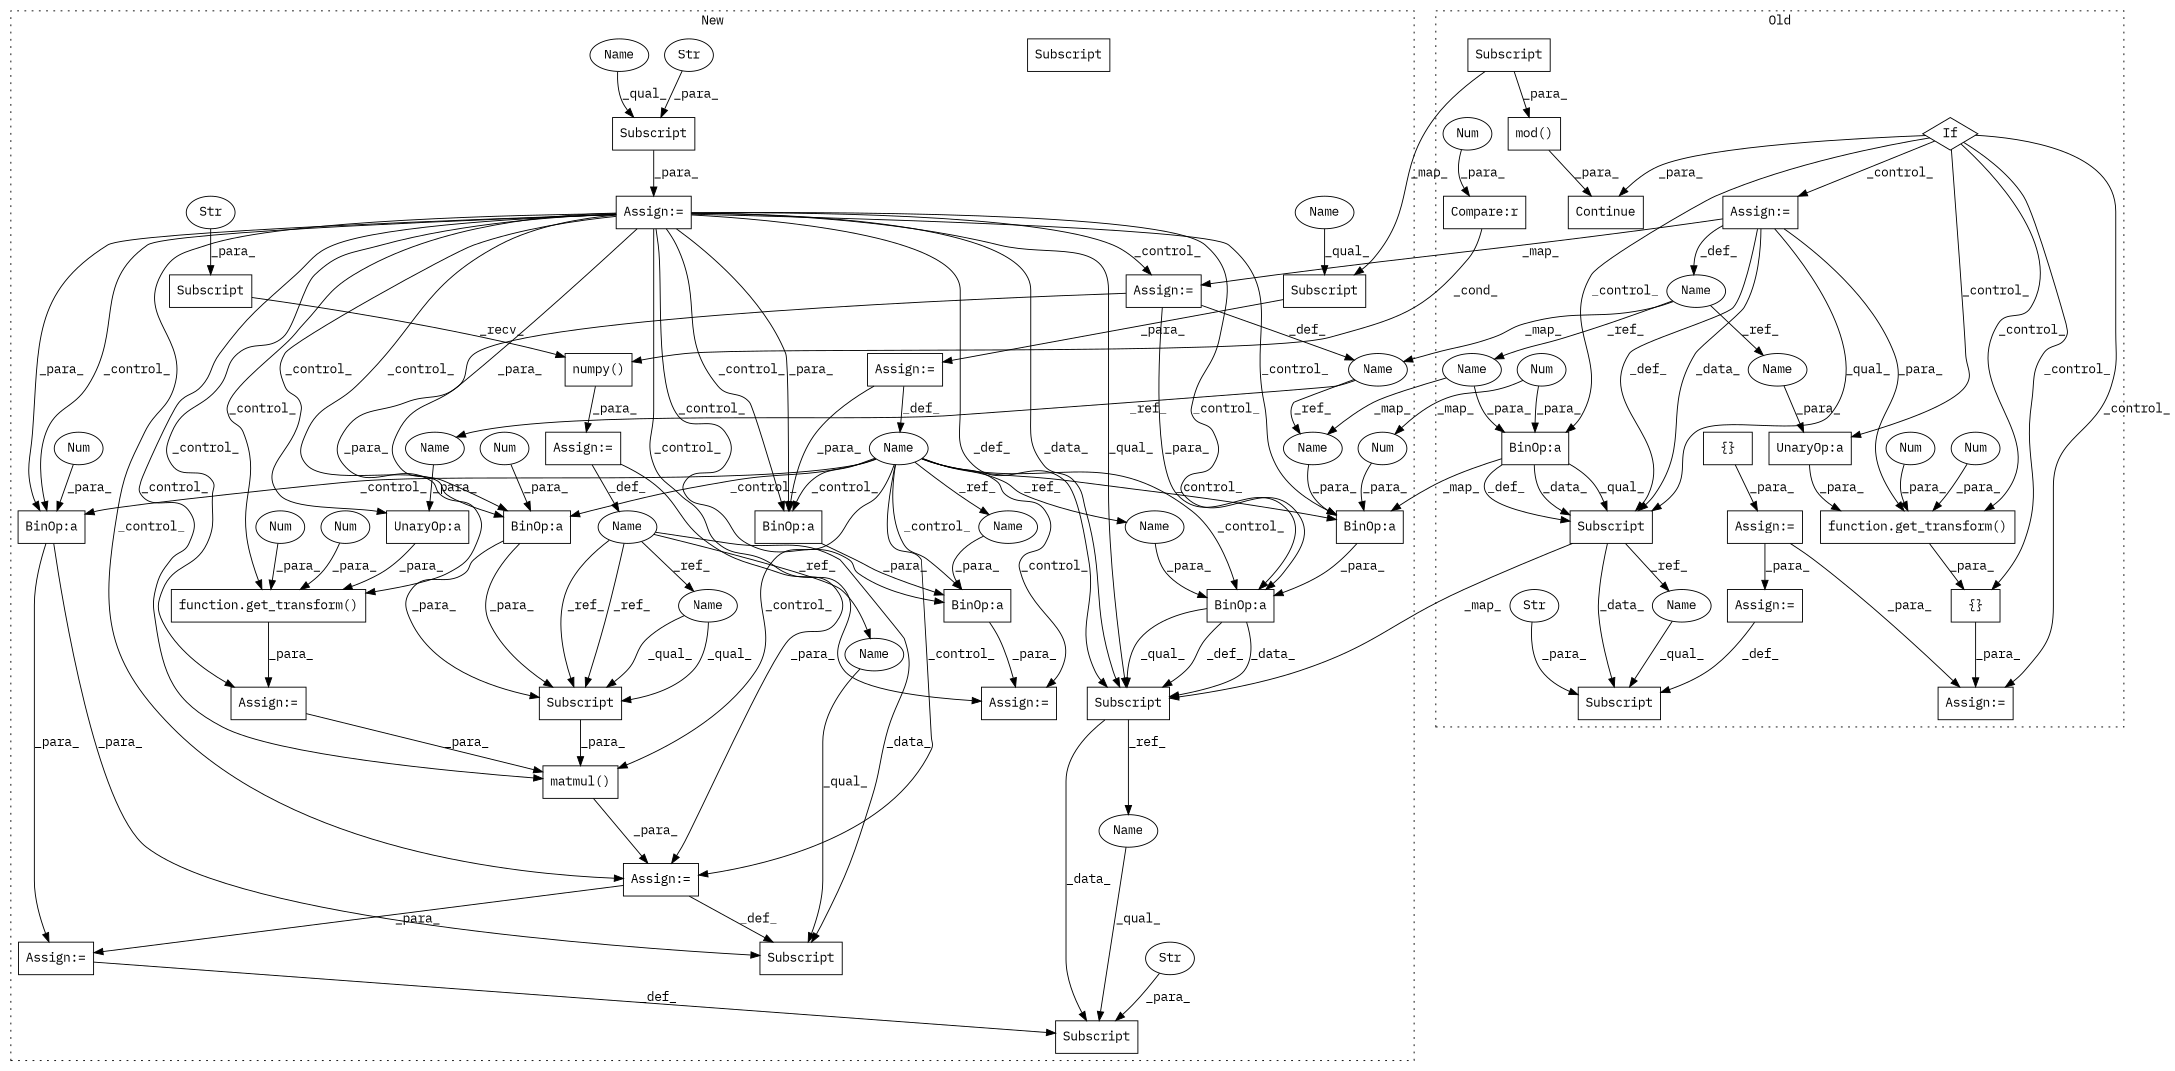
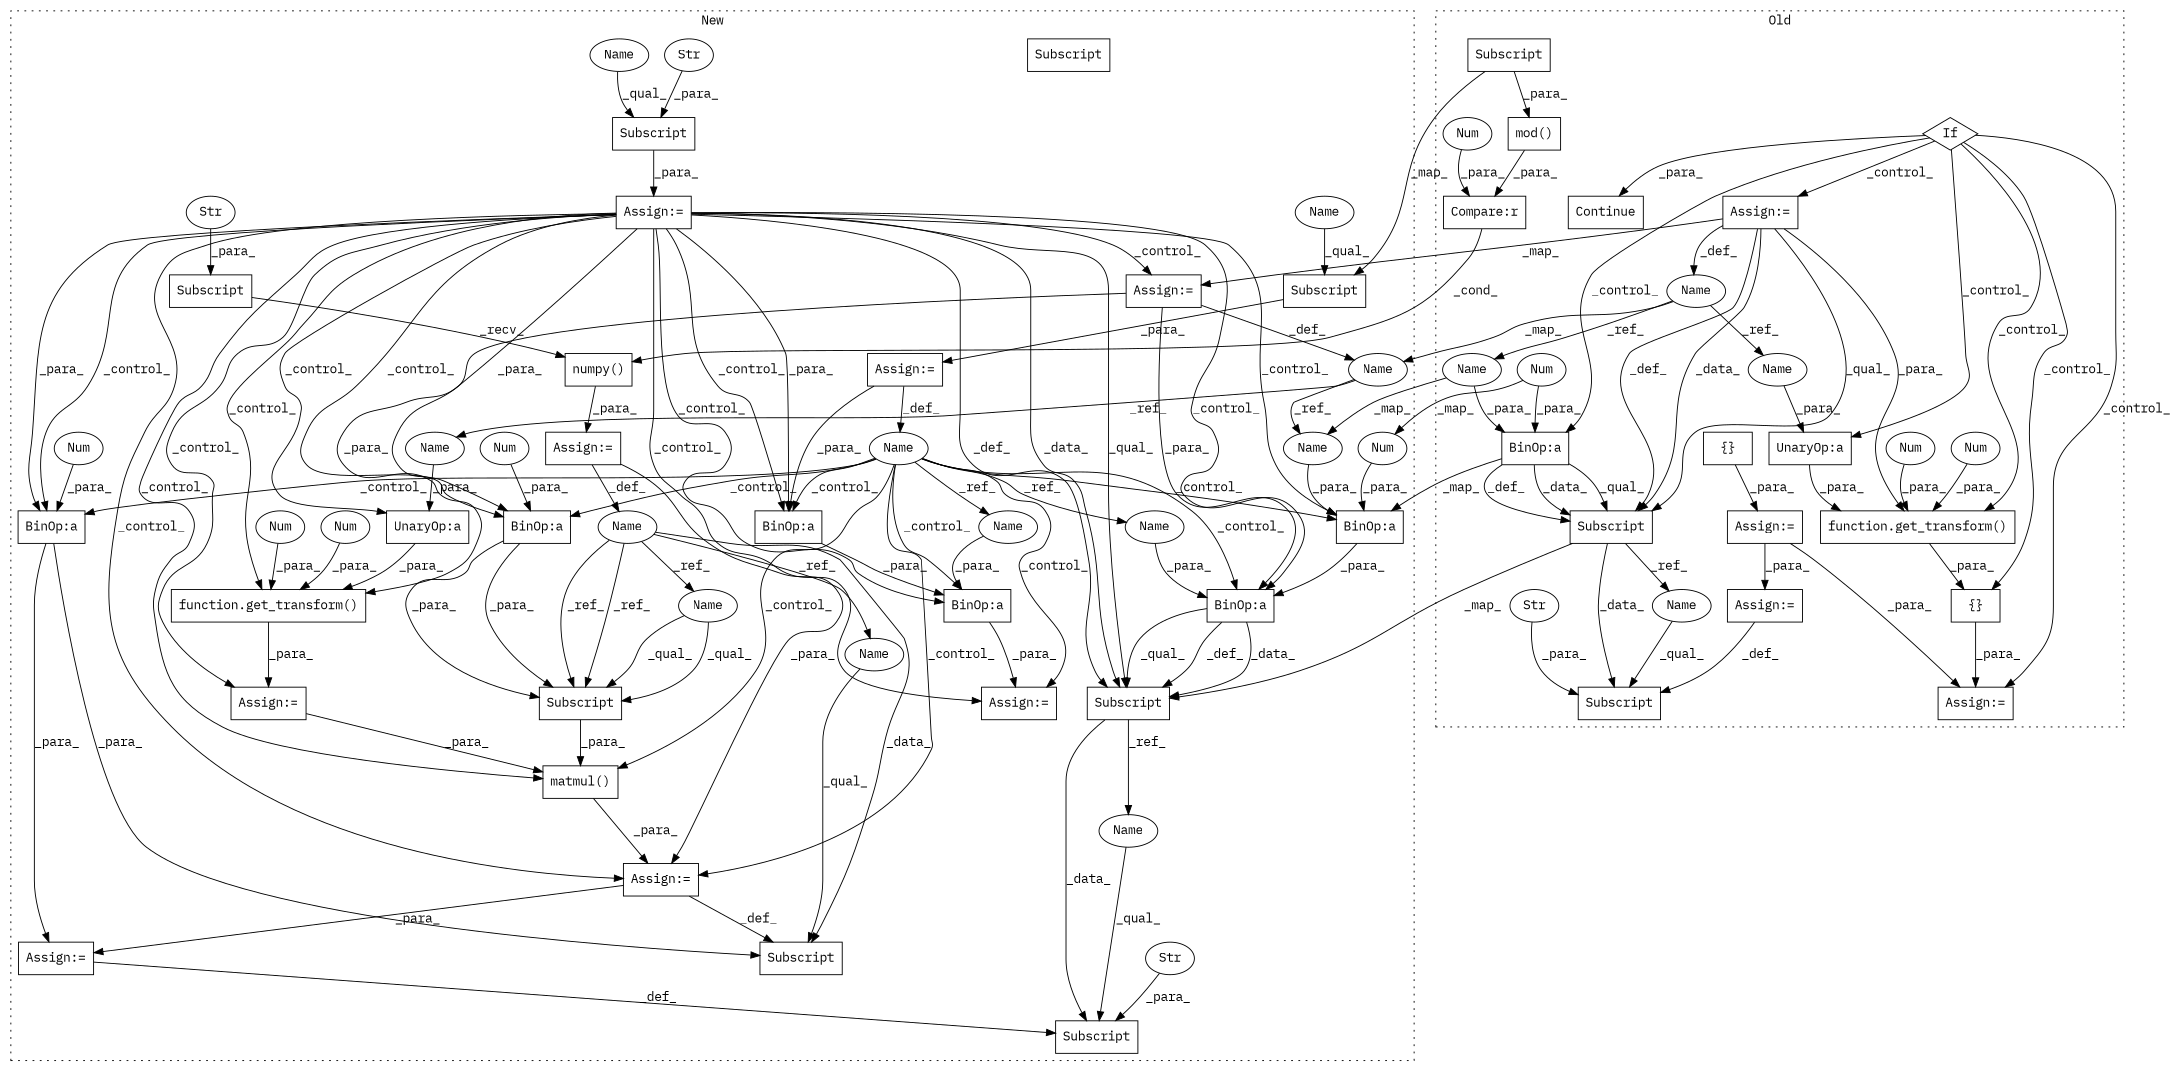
(1567, 170) -> (1512, 169)
